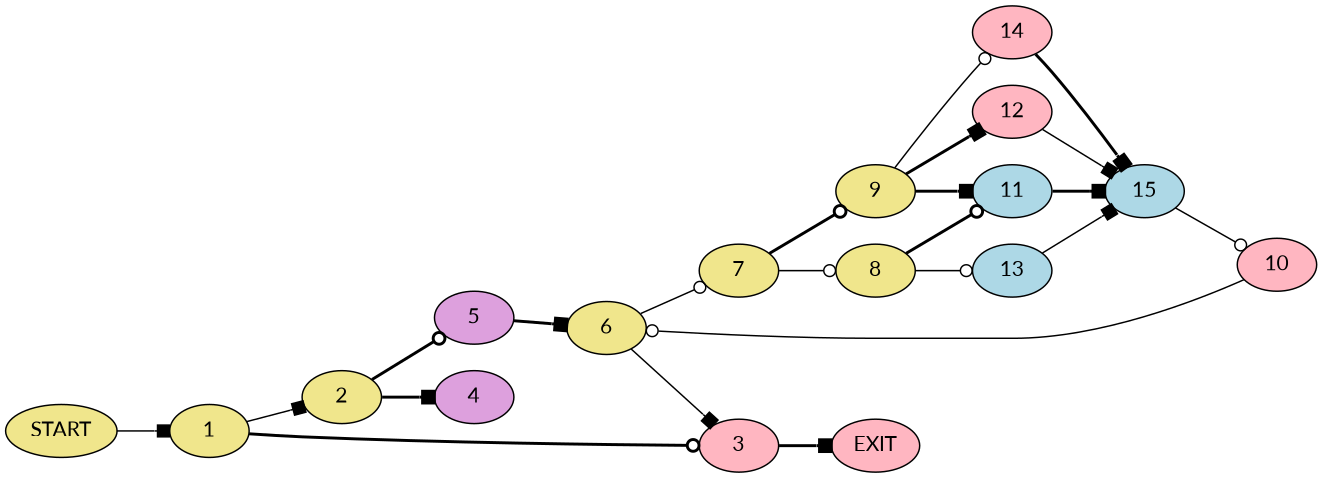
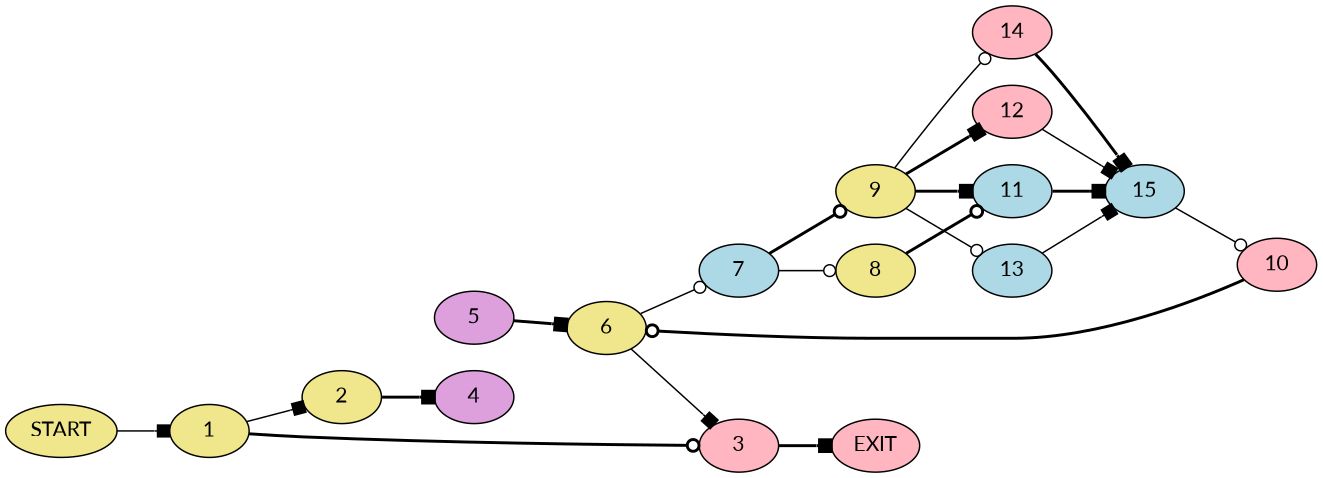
(739, 271) -> (739, 271)
(938, 271) -> (934, 225)
(956, 338) -> (956, 338)
(403, 361) -> none
